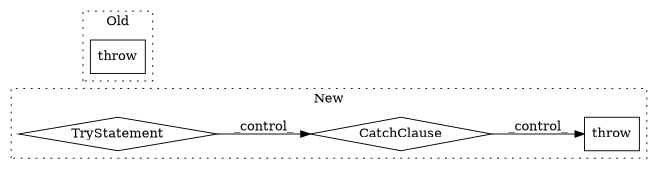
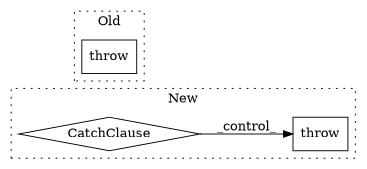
(118, 134) -> none
